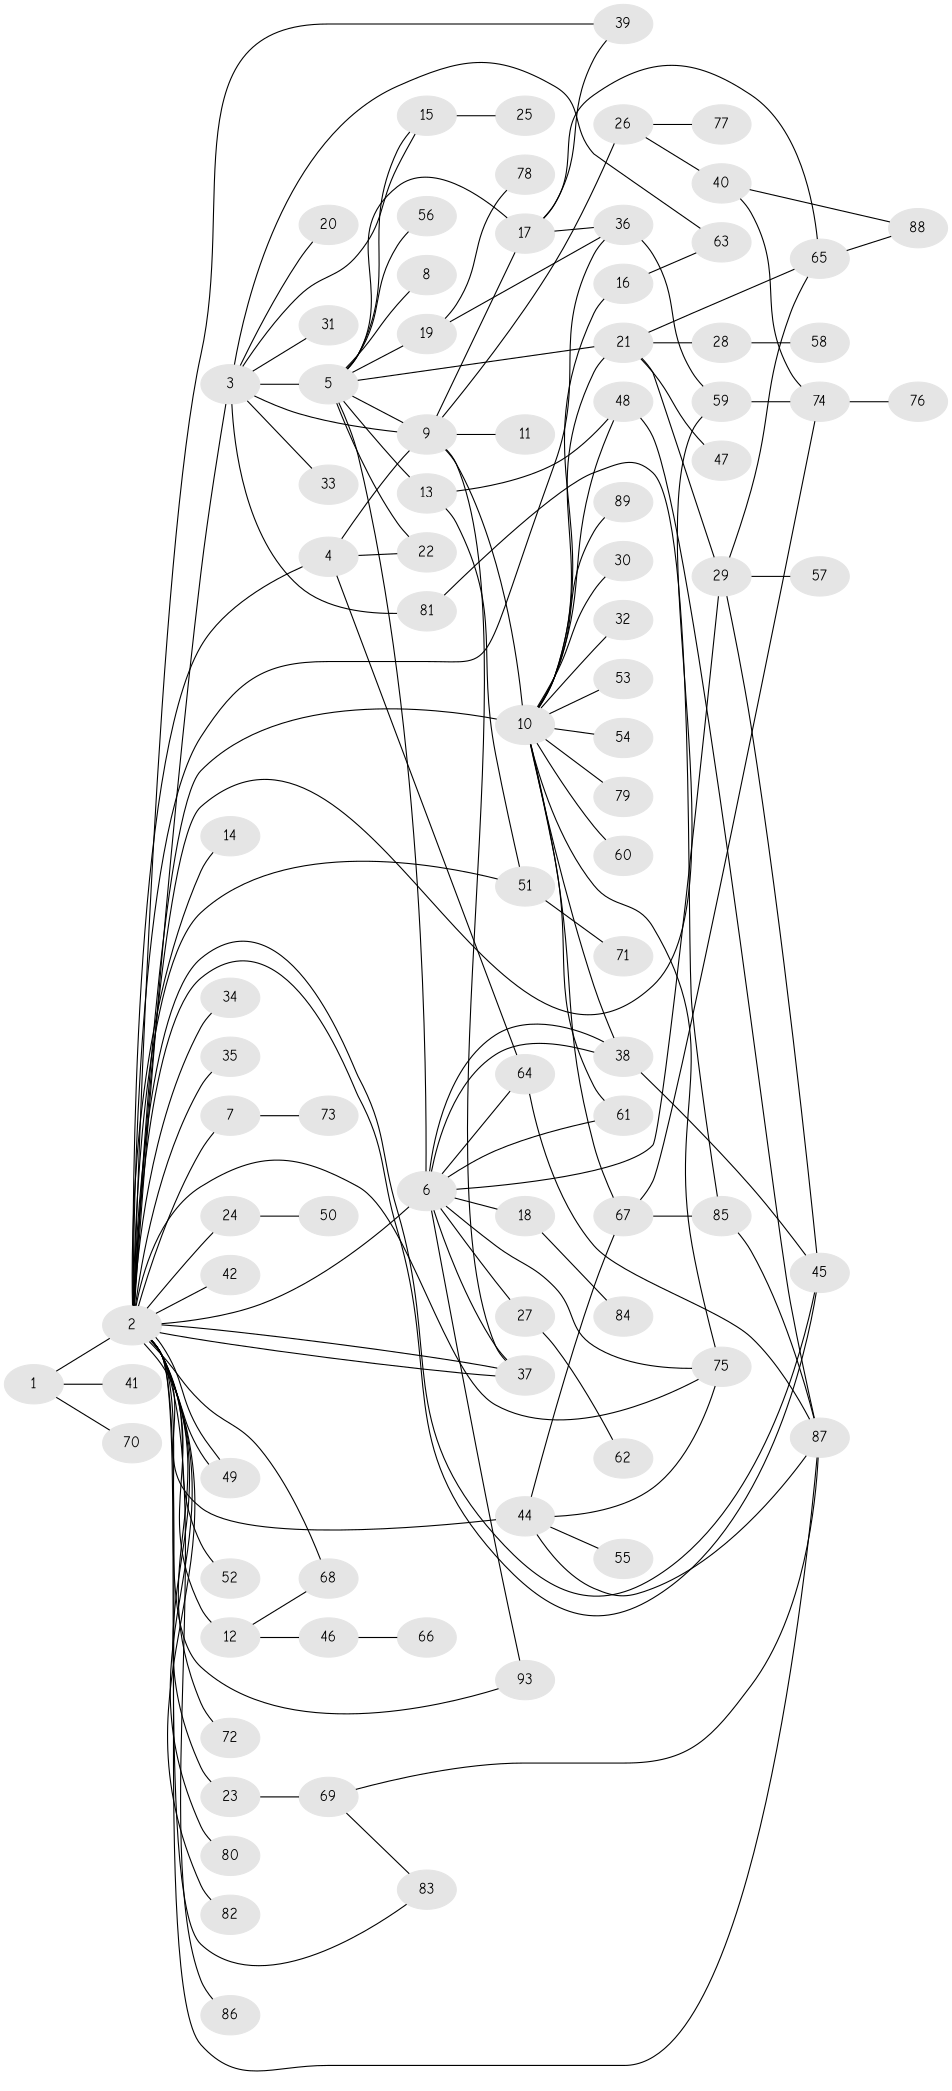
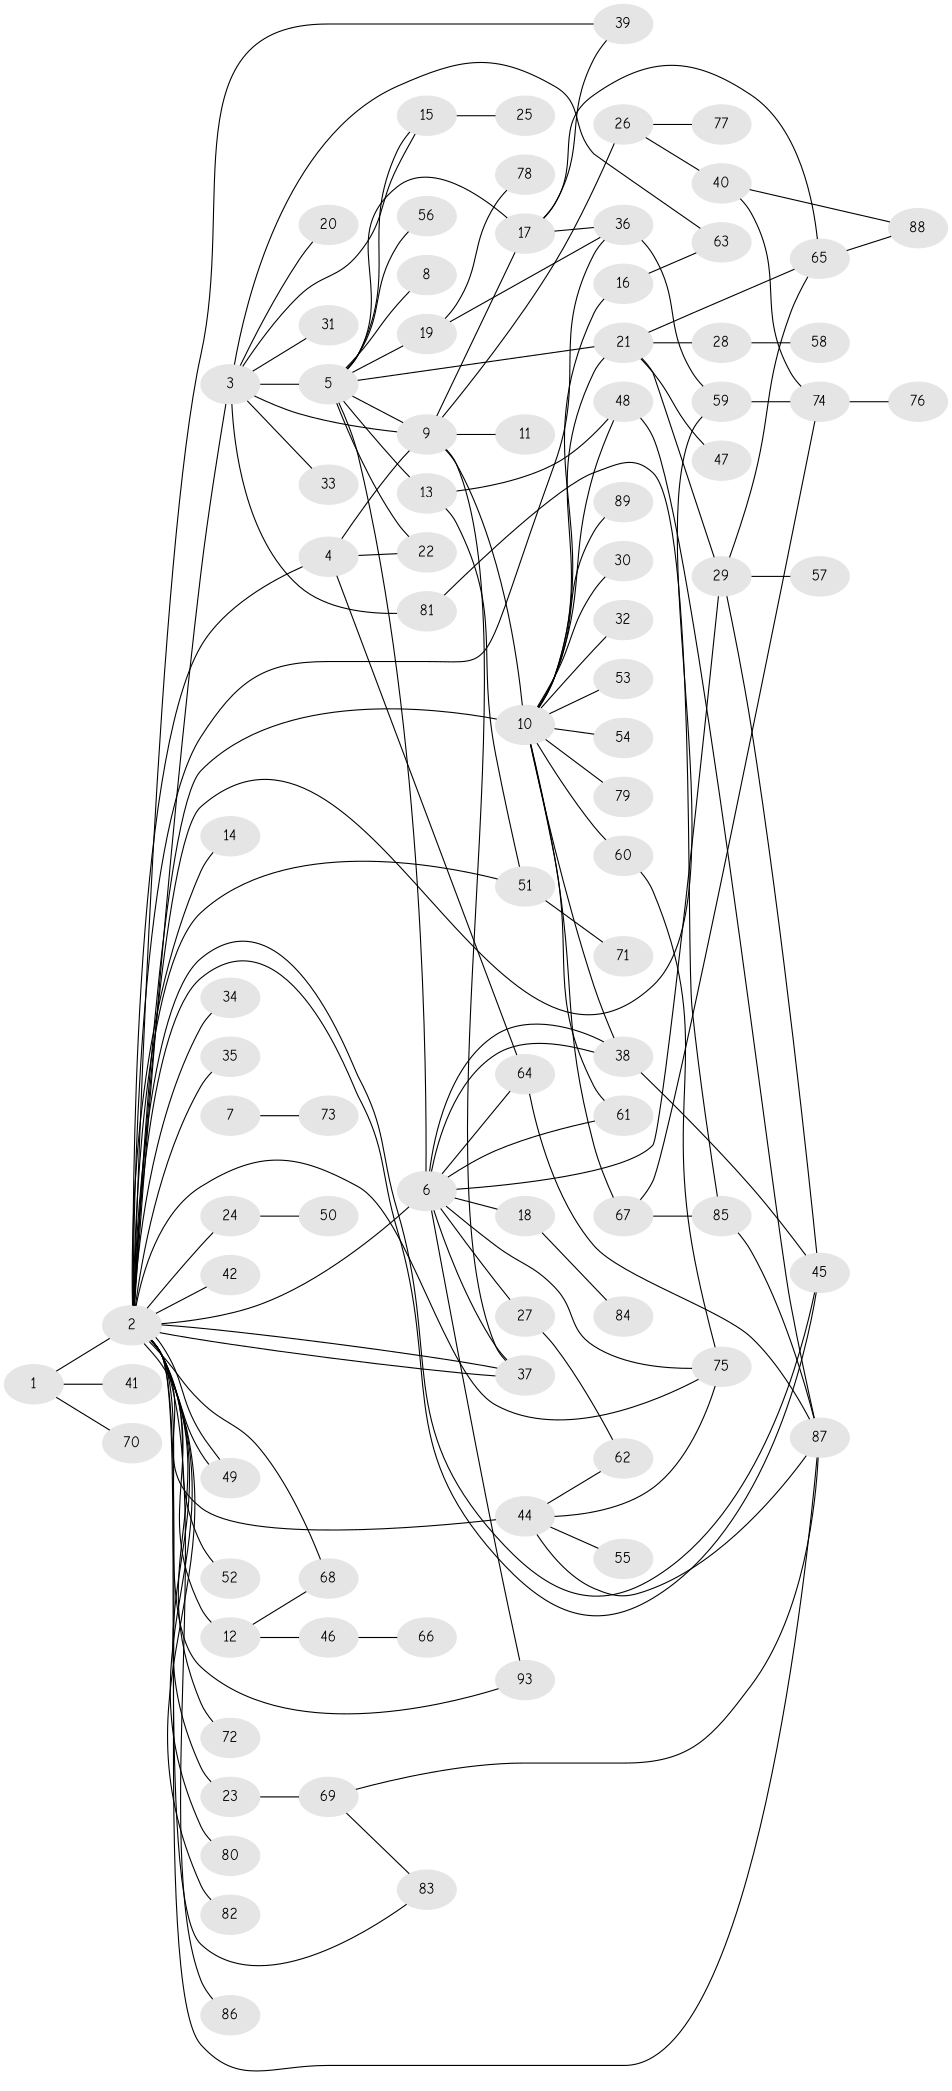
(685, 1004) -> (684, 1095)
(177, 1199) -> none
(565, 1378) -> (574, 1487)
